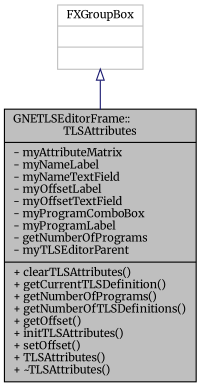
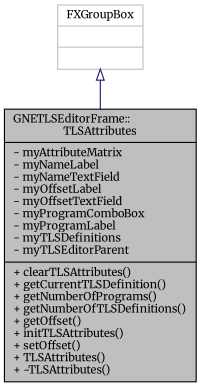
(81, 238) -> (68, 238)
